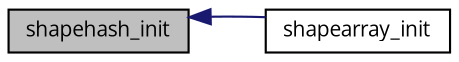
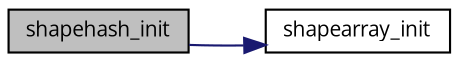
(238, 17) -> (216, 45)
